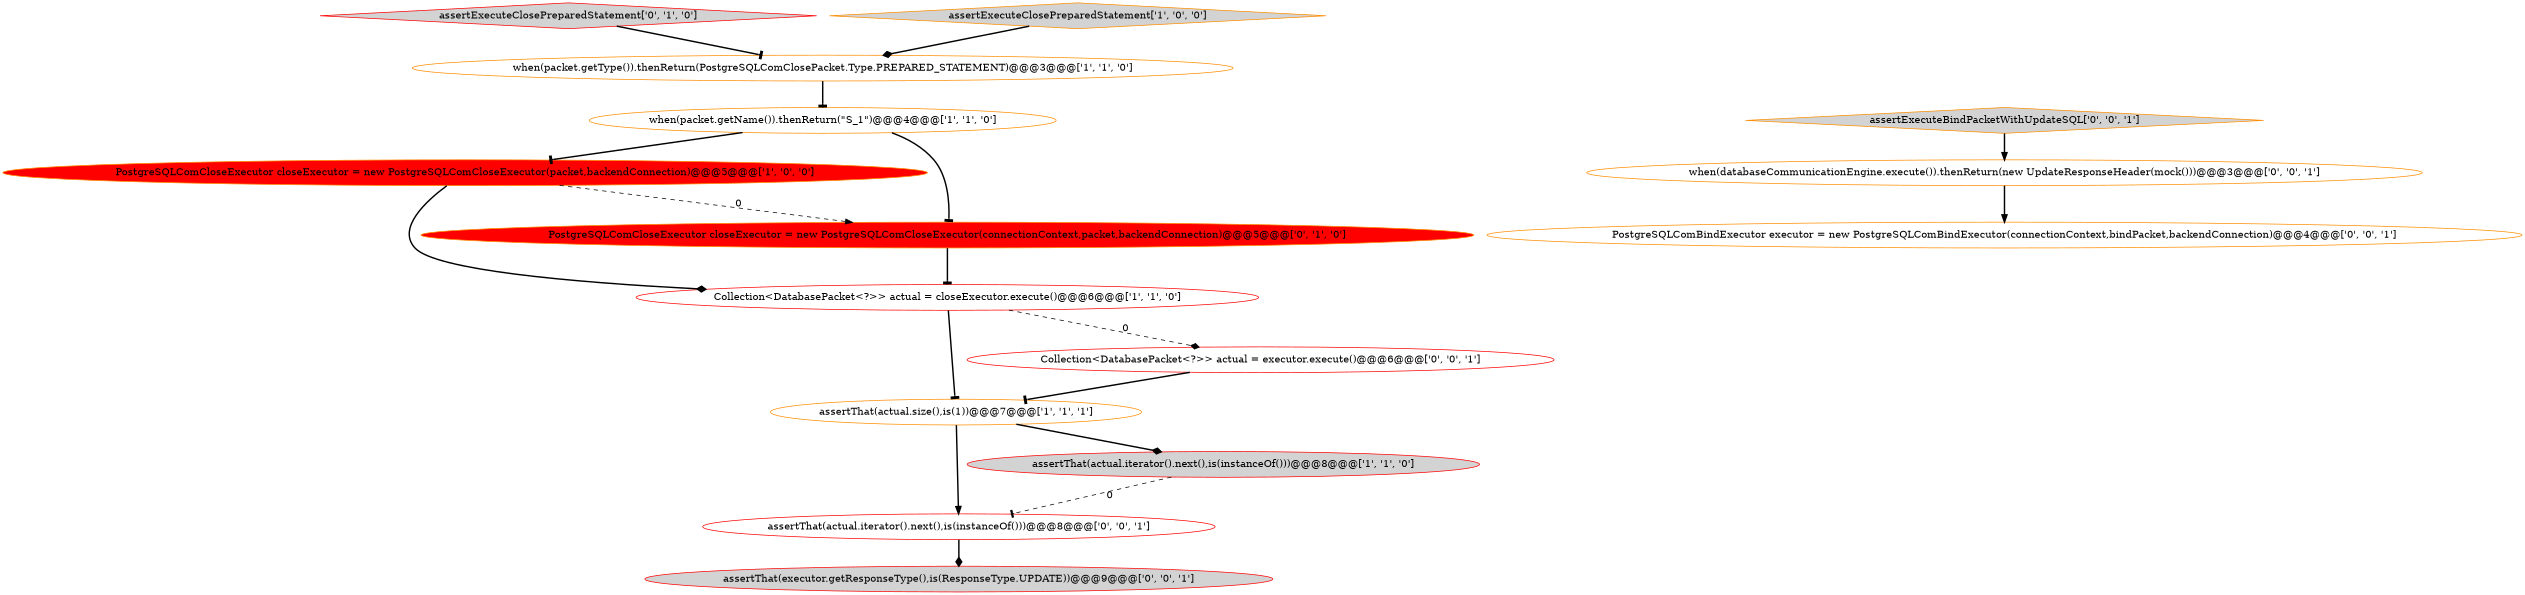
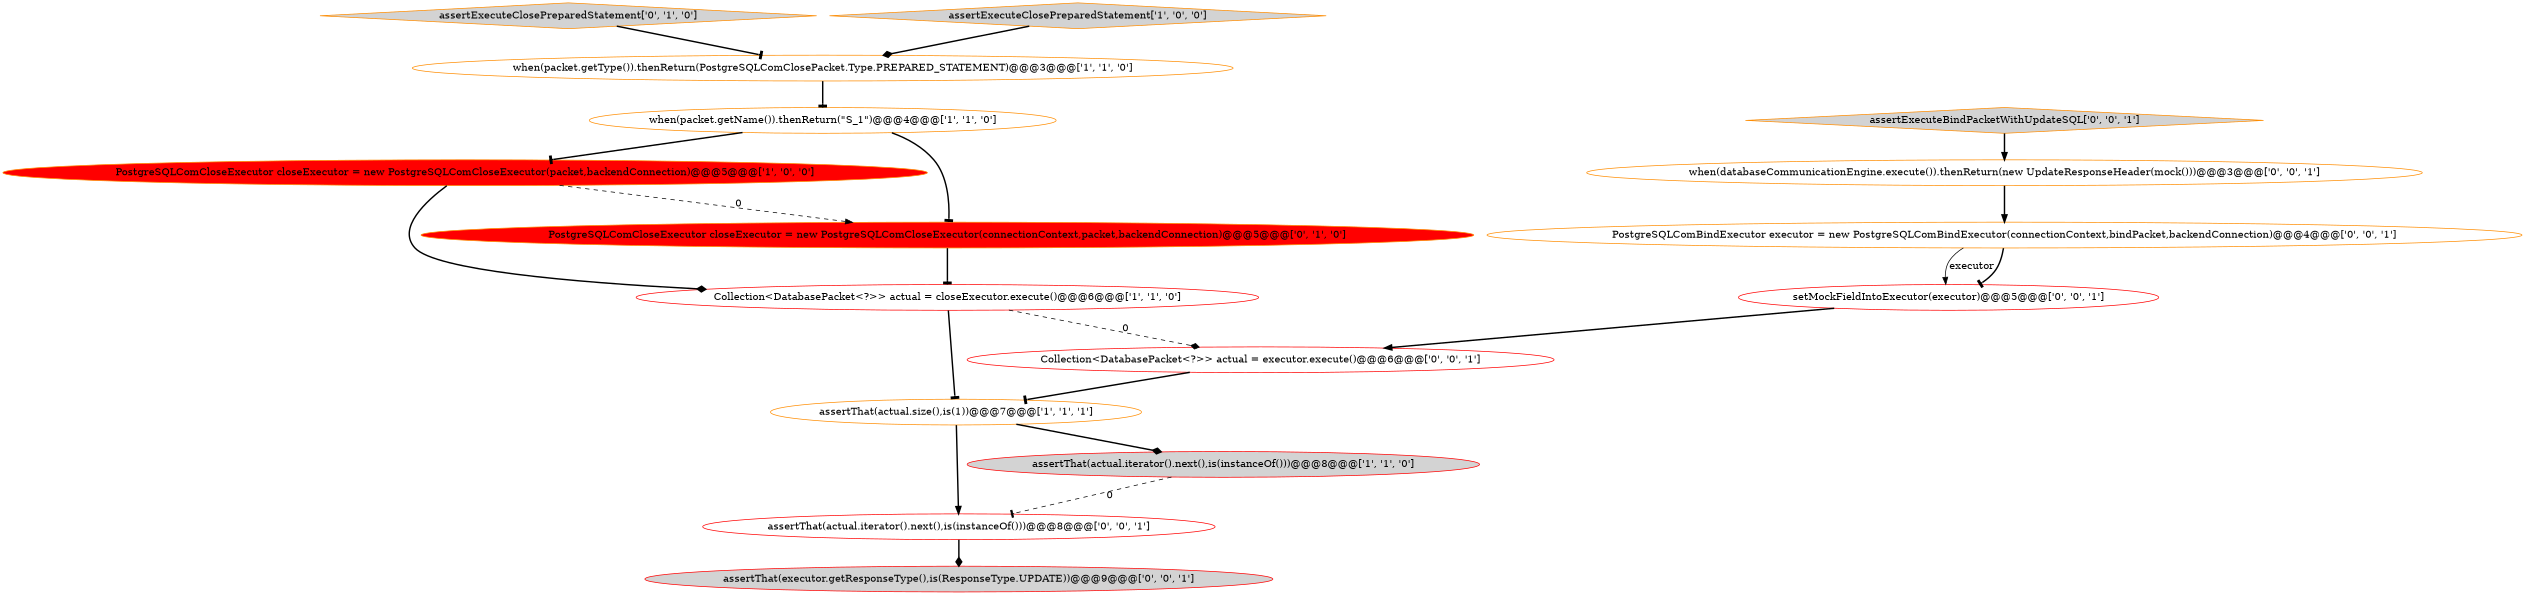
(568, 16) -> (568, 16)
none -> (1949, 297)
